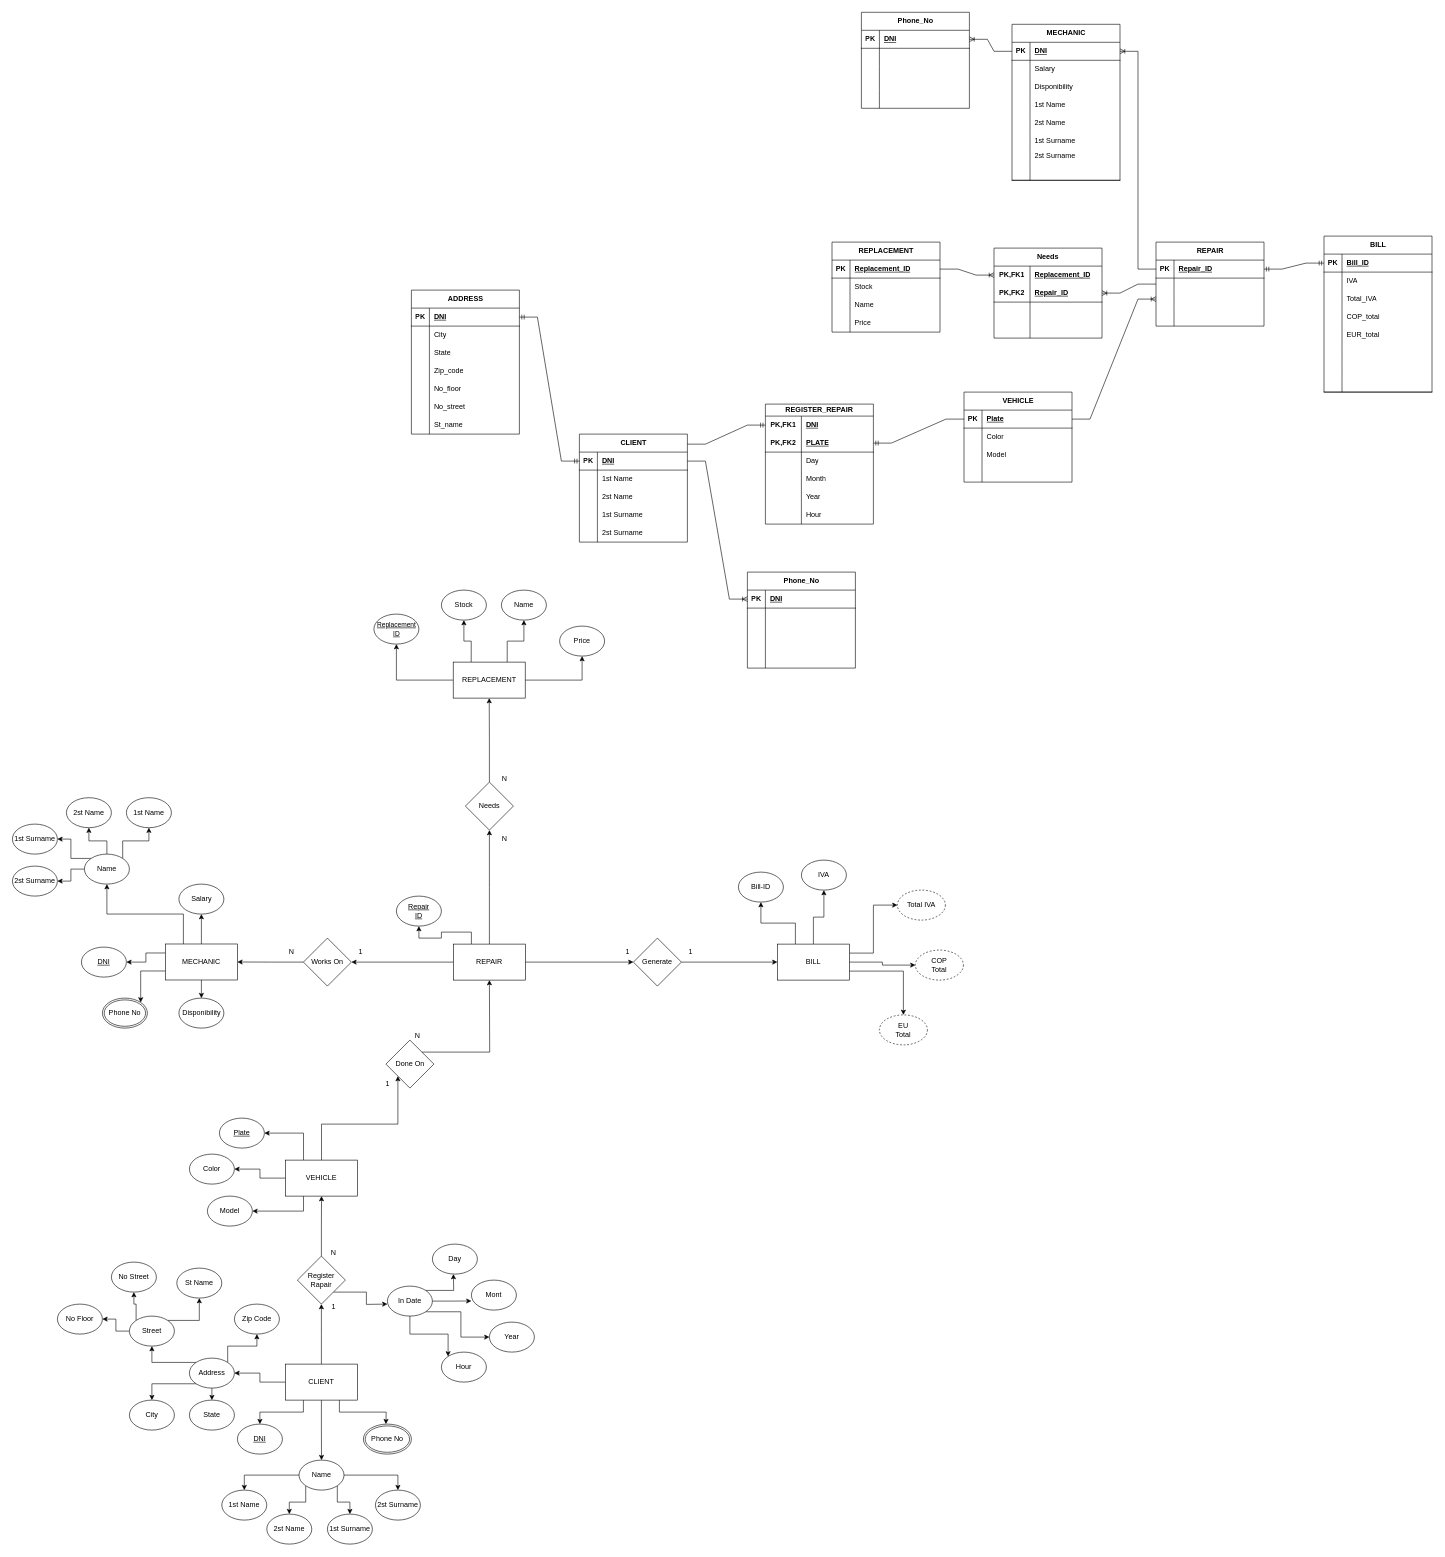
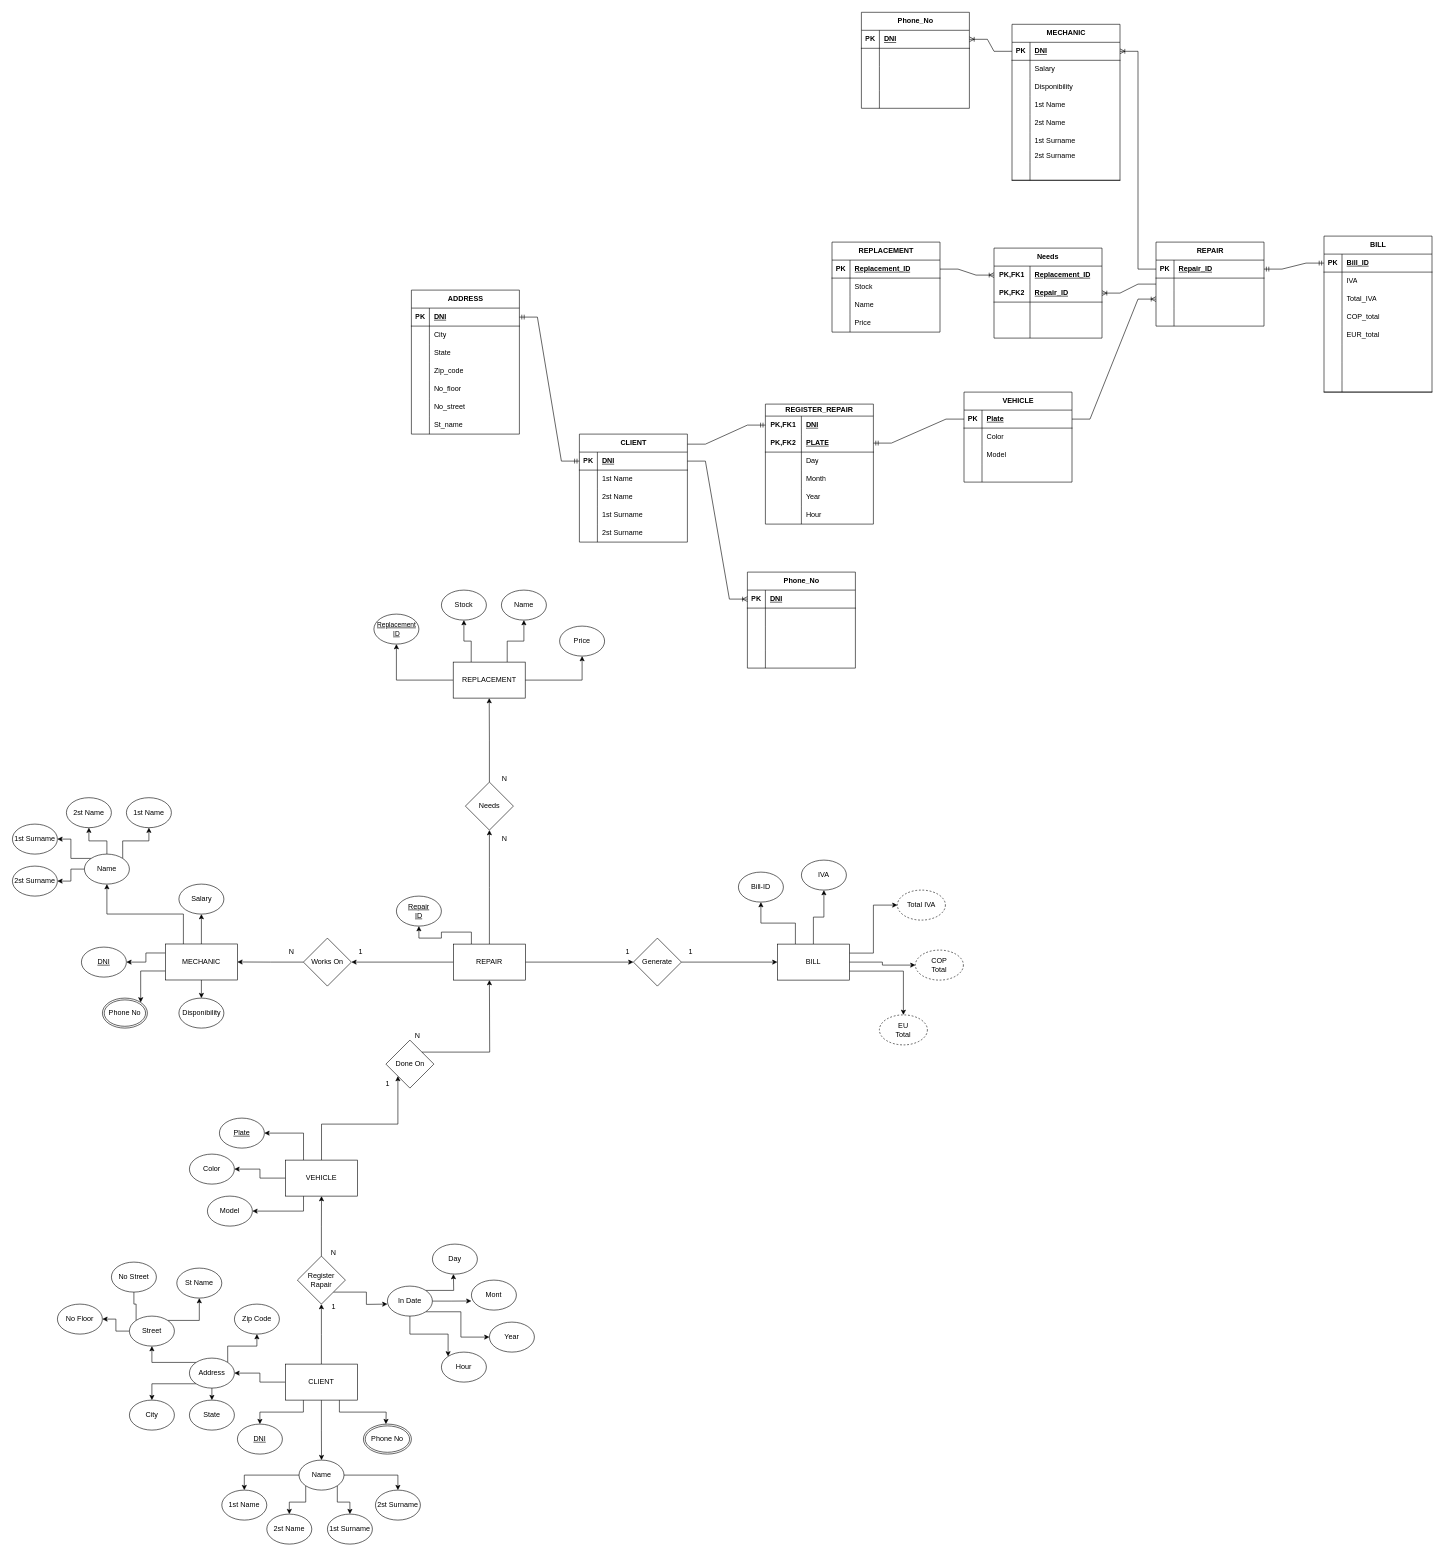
(134, 1297) -> (134, 1295)
